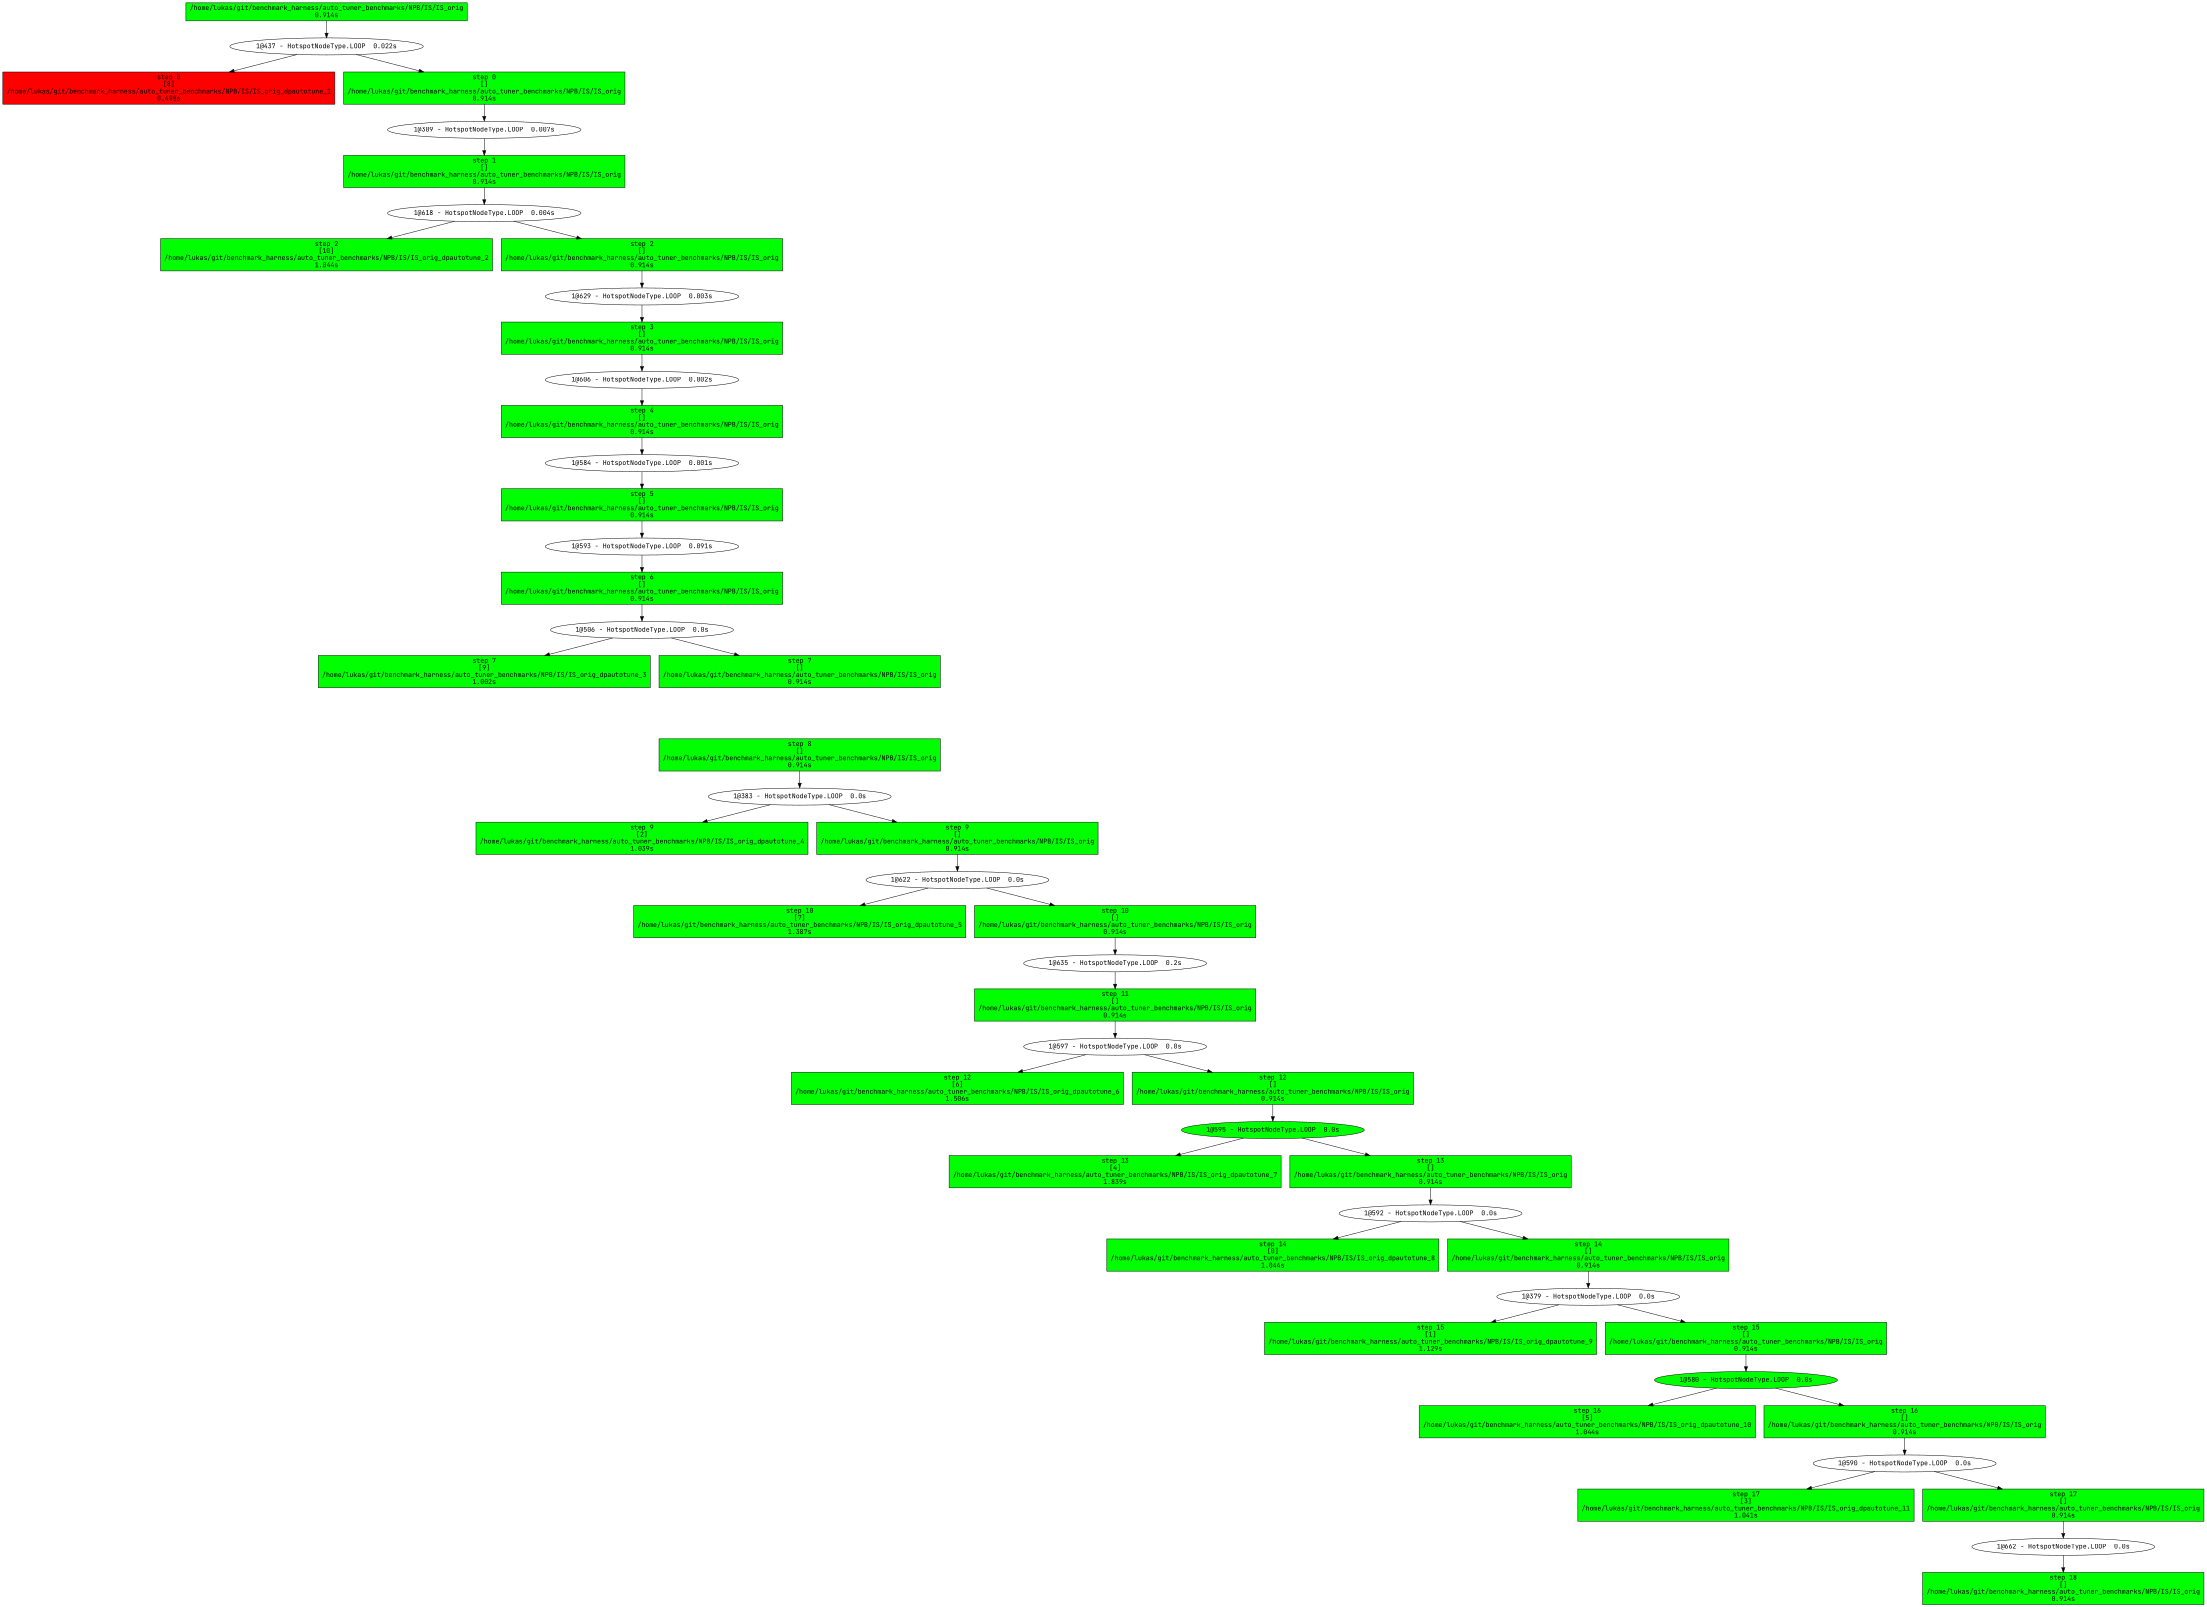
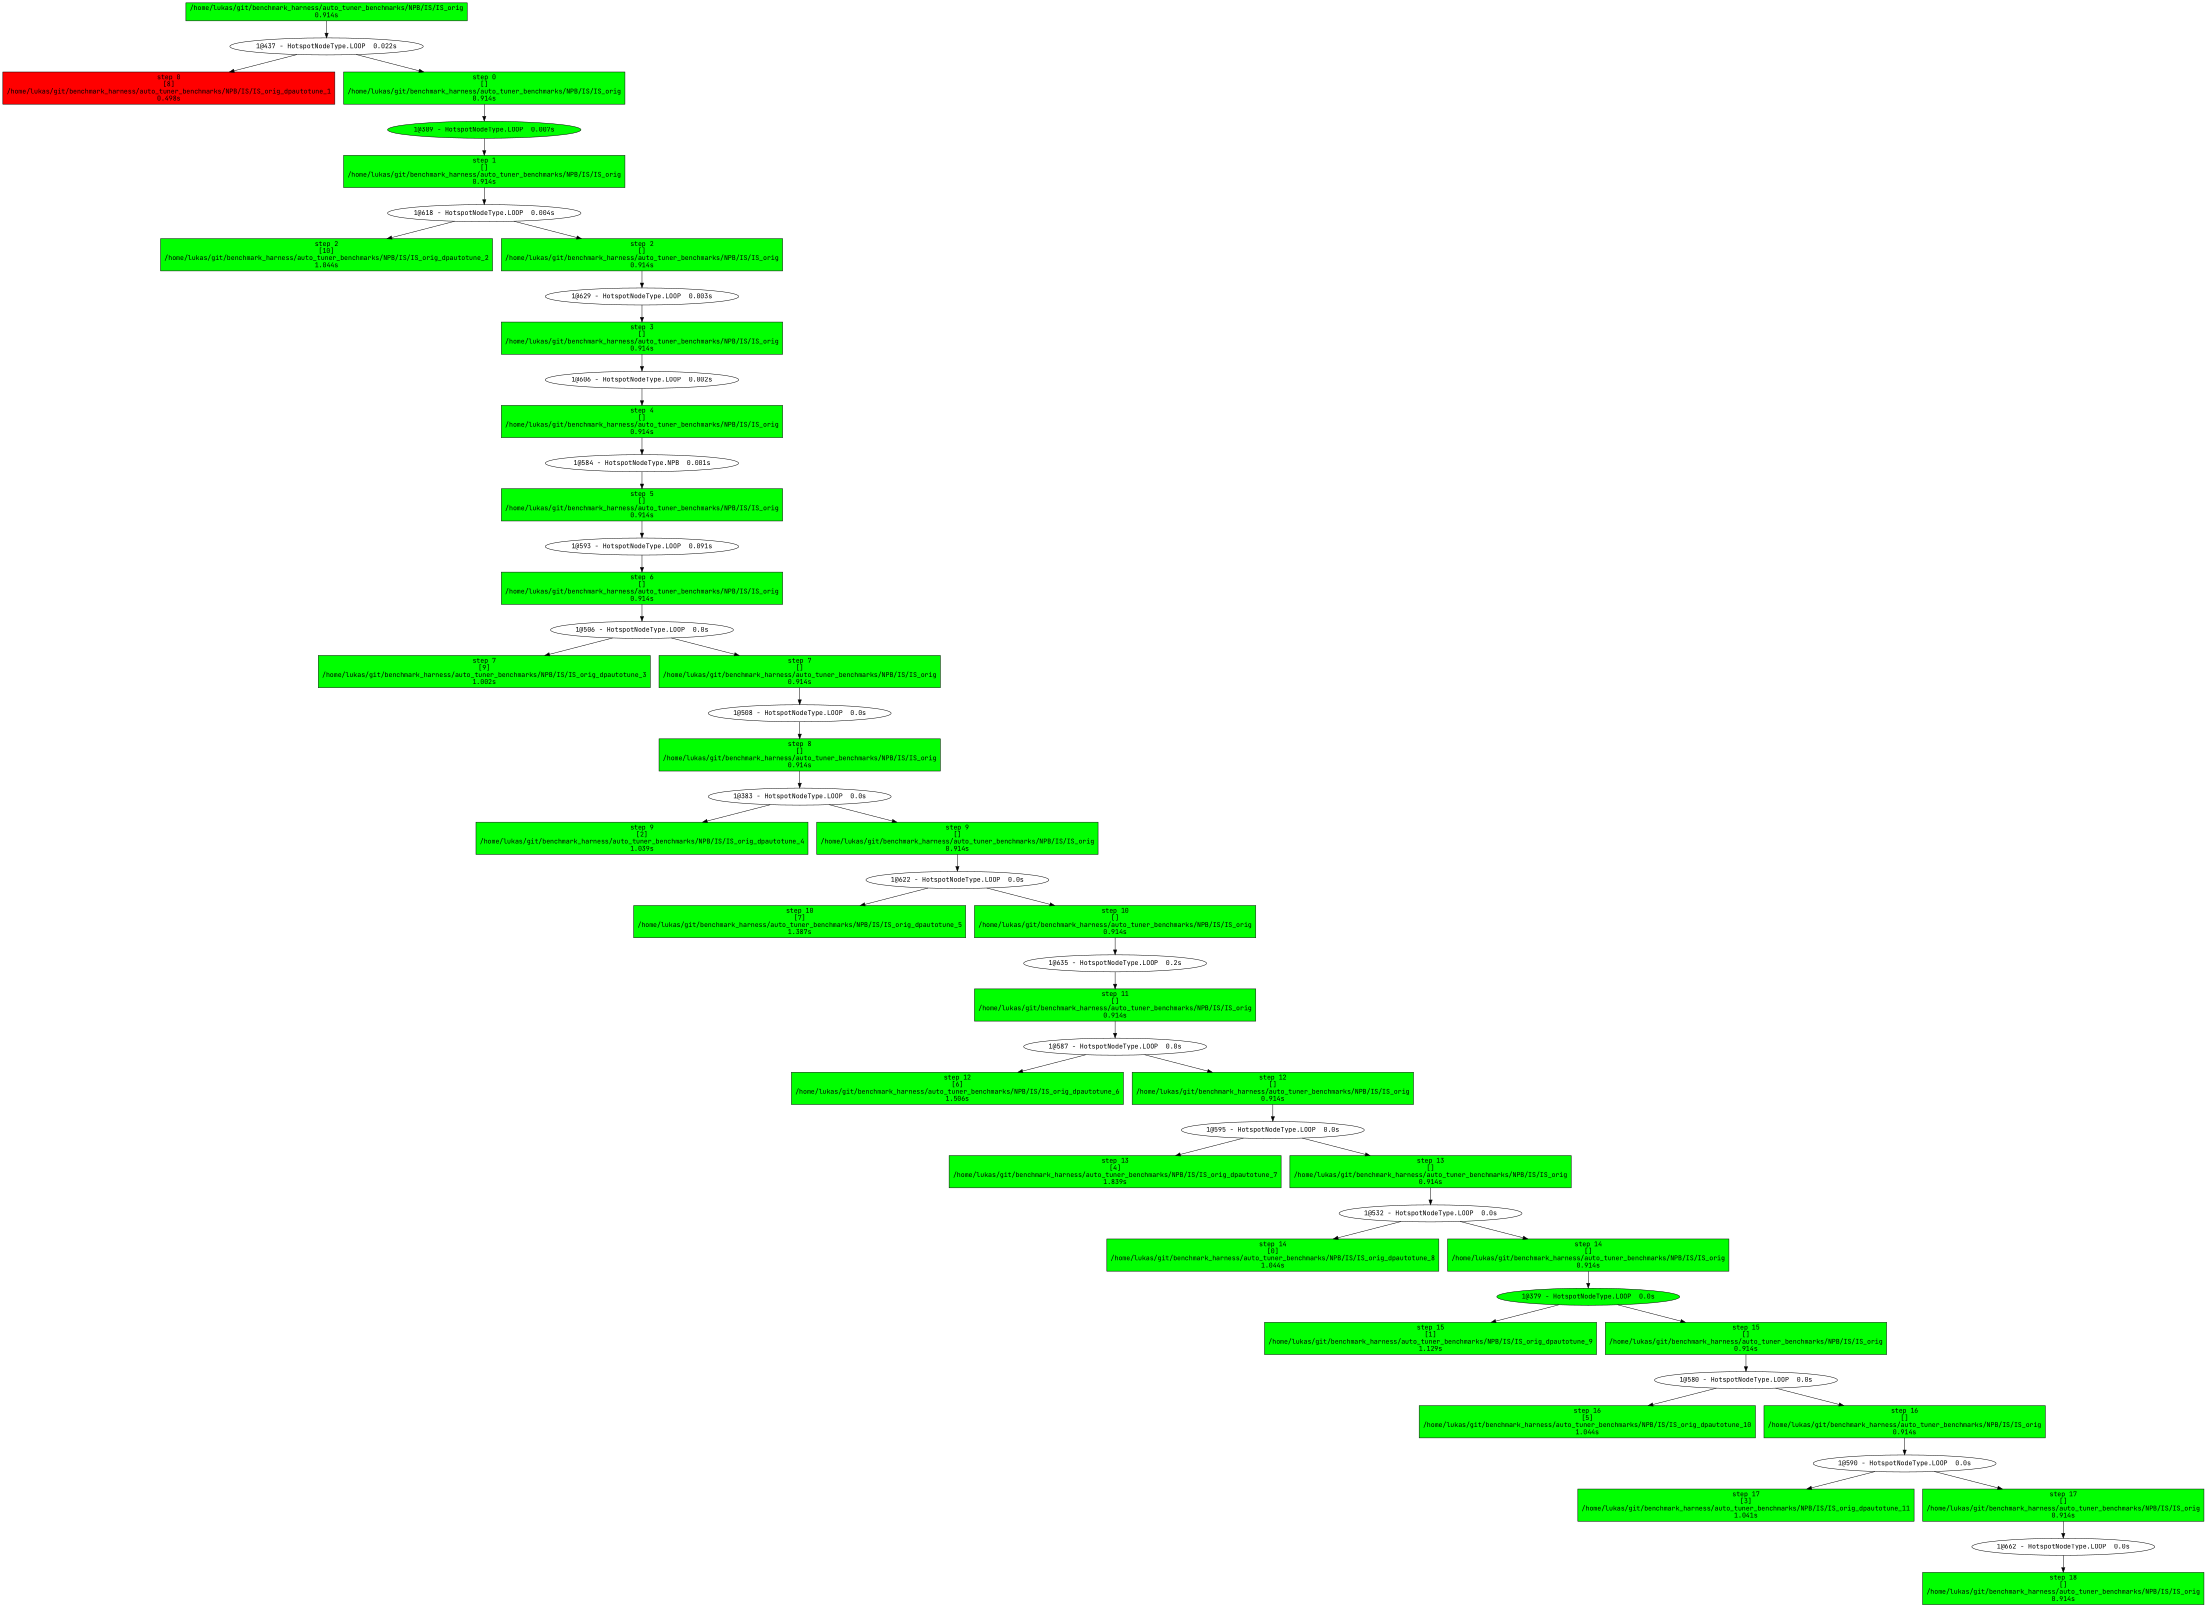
(484, 130) -> (484, 130)
(642, 463) -> (642, 463)
none -> (800, 713)
(1115, 1047) -> (1115, 1047)
(1273, 1130) -> (1273, 1130)
(1431, 1213) -> (1431, 1213)
(1588, 1297) -> (1588, 1297)
(1746, 1380) -> (1746, 1380)
